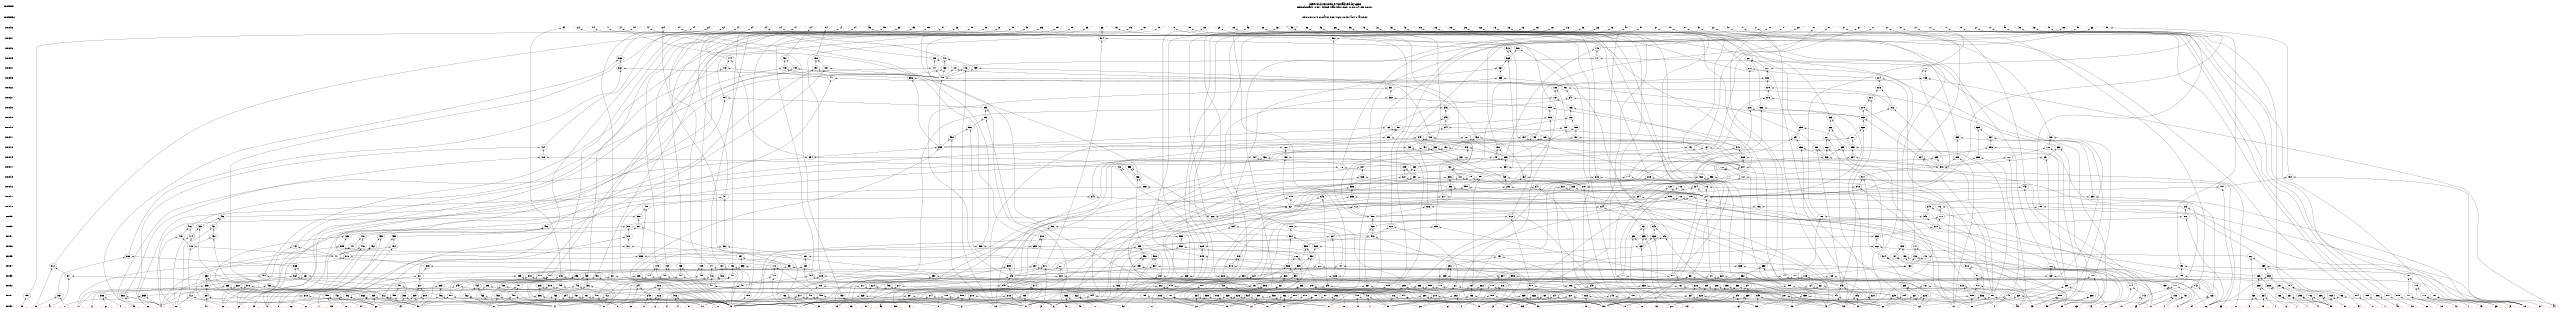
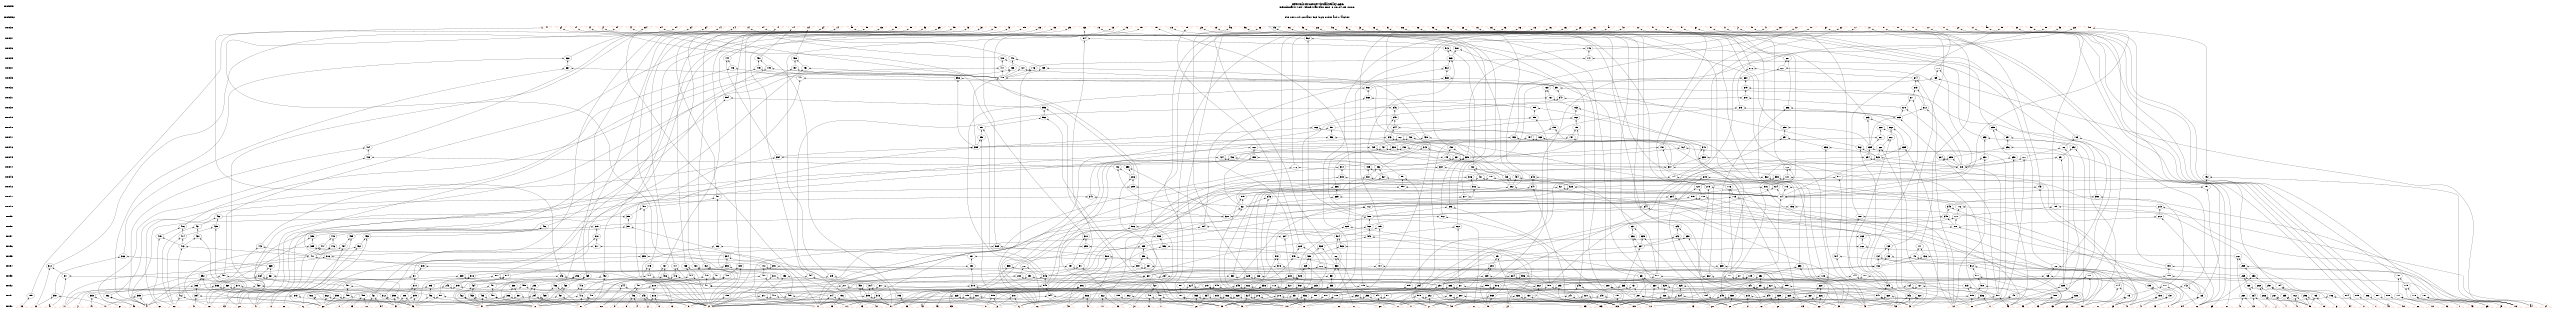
(1863, 123) -> (1875, 125)
(1553, 278) -> (1629, 279)
